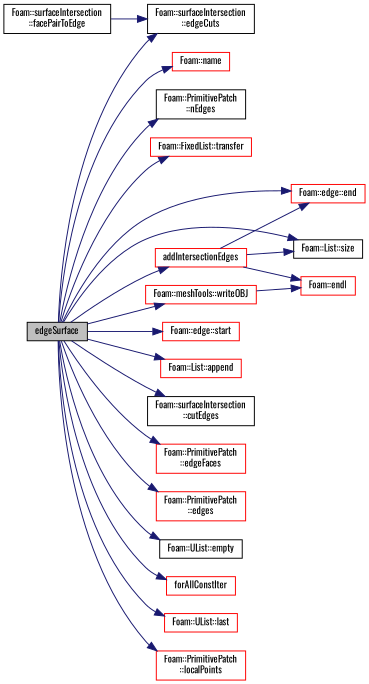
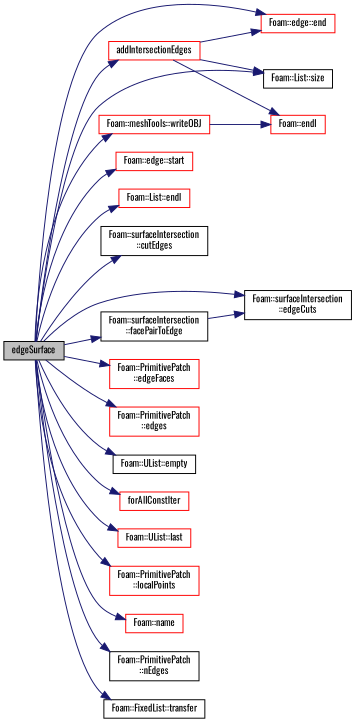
(201, 147) -> (154, 709)
none -> (78, 342)
(201, 368) -> (154, 198)
